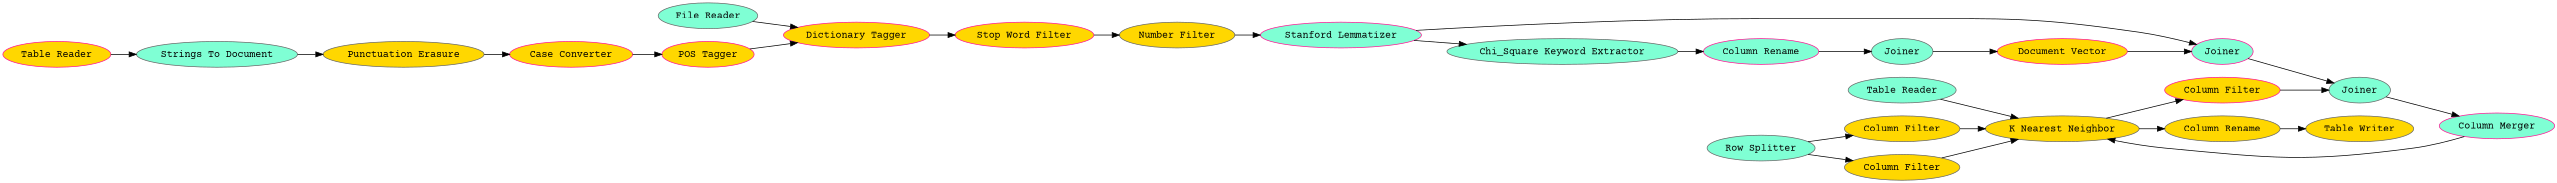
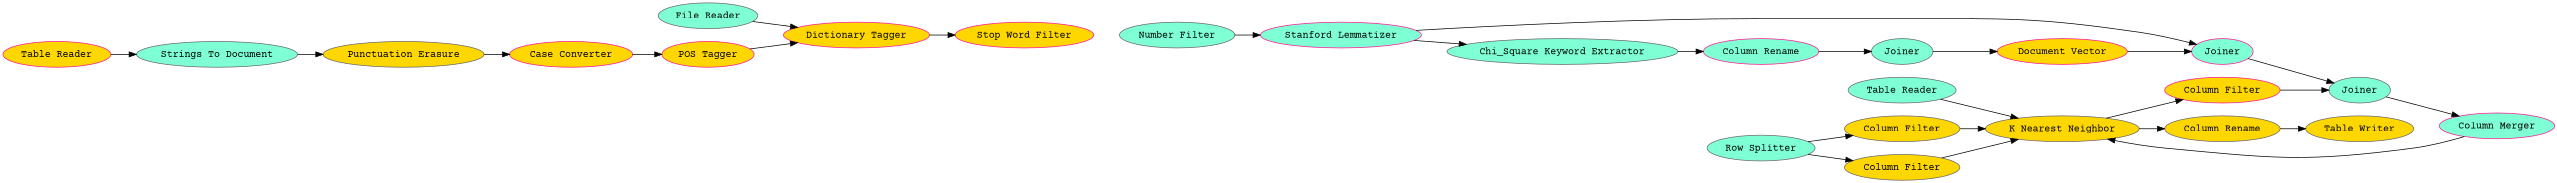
(1103, 35) -> none
(1177, 35) -> (1177, 35)
